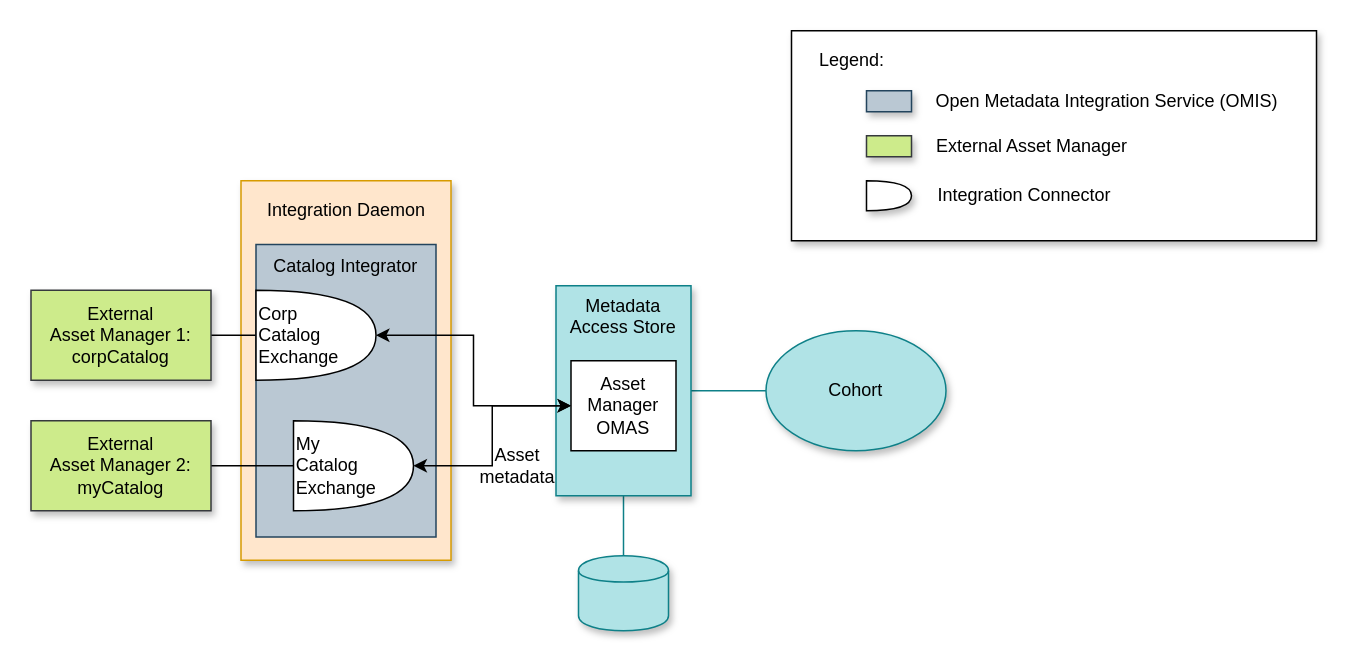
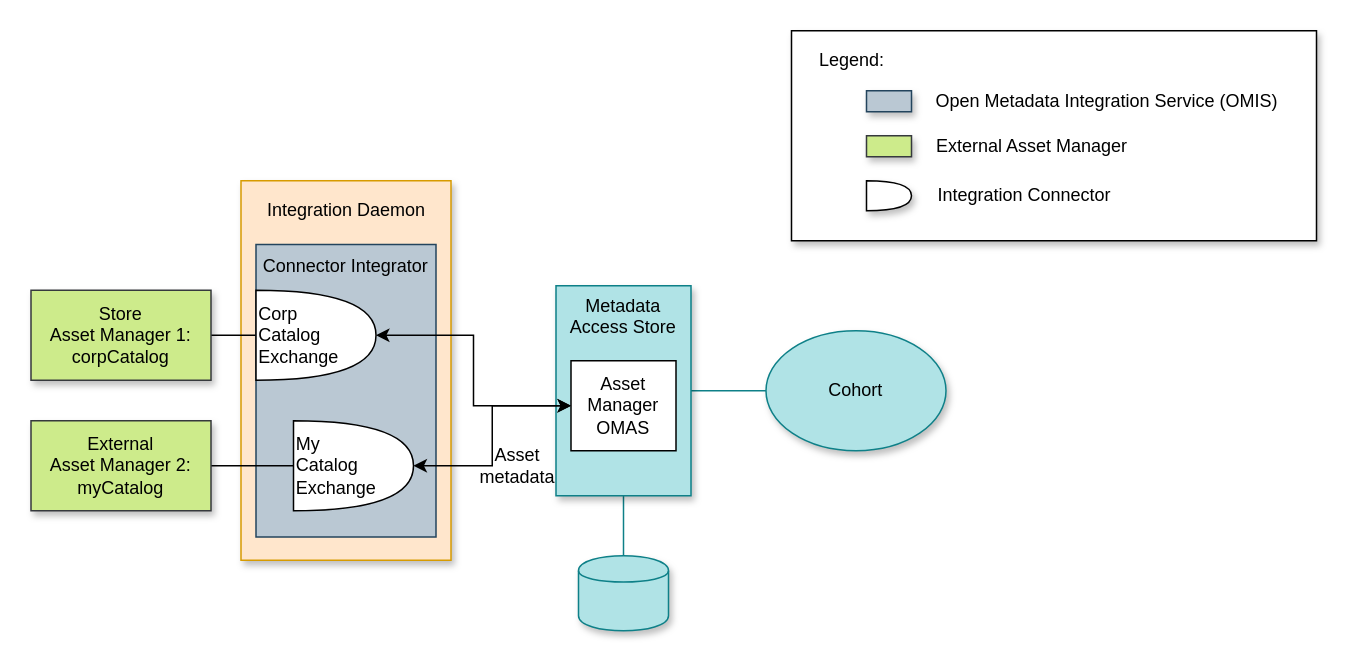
(346, 267) -> (346, 277)
(121, 335) -> (121, 335)
